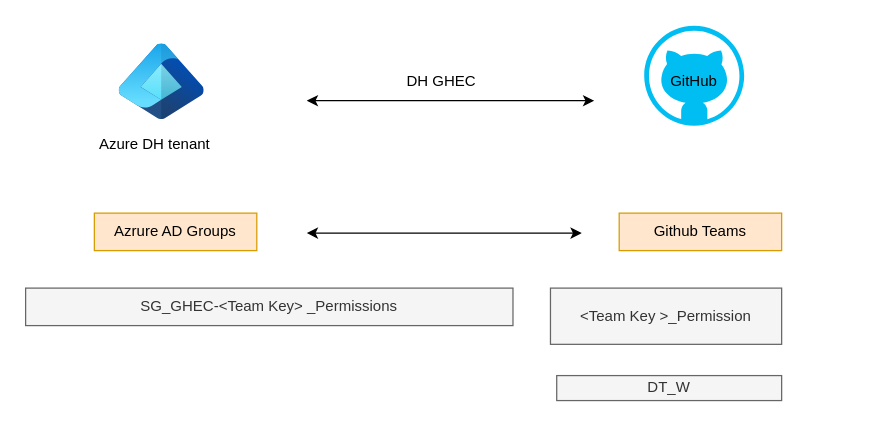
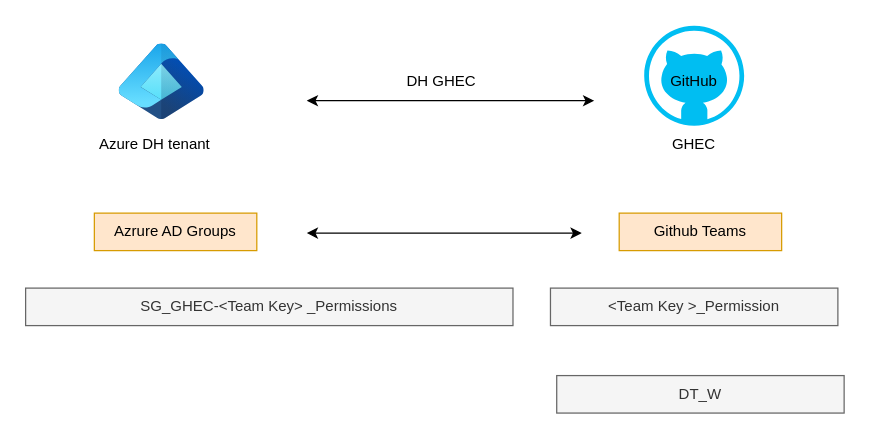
none -> (694, 144)
(666, 316) -> (694, 307)
(669, 388) -> (701, 394)
